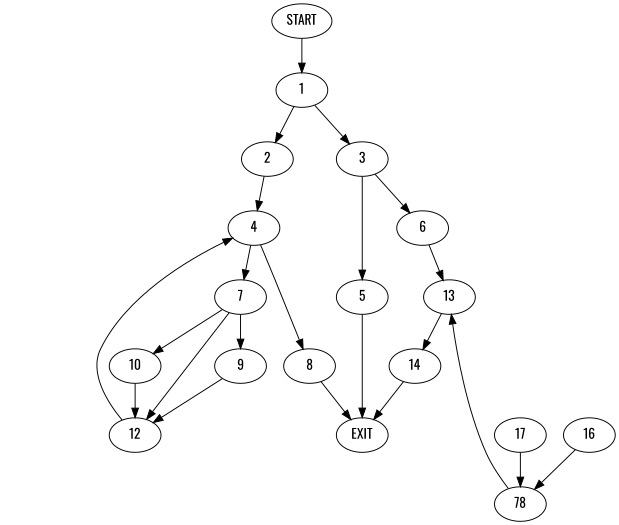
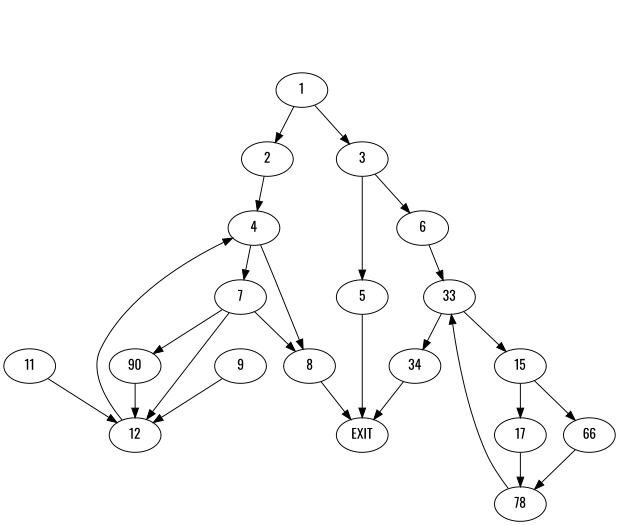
(302, 21) -> none
(449, 297) -> (449, 297)
(241, 327) -> (271, 328)
none -> (30, 366)
(135, 366) -> (135, 366)
(415, 366) -> (415, 366)
none -> (520, 366)
(589, 435) -> (589, 435)
